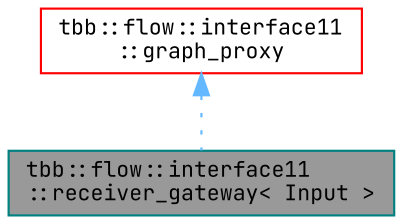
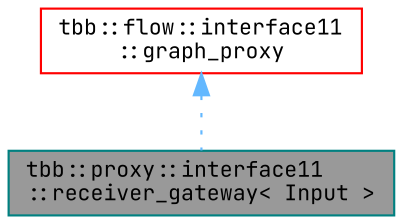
(201, 183) -> (201, 183)
